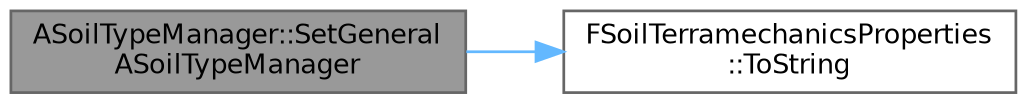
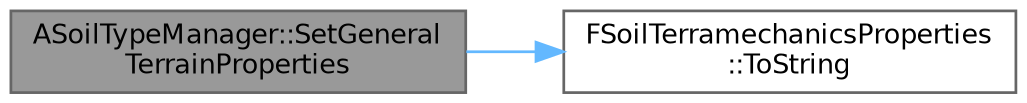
(238, 52) -> (238, 52)
